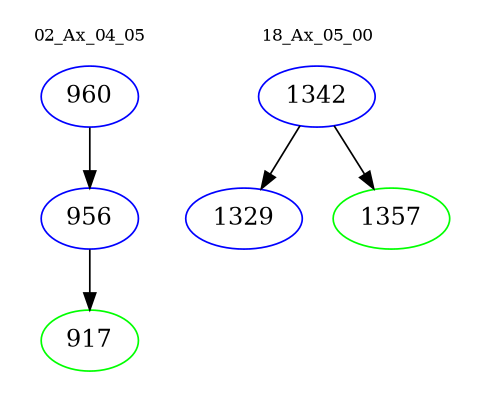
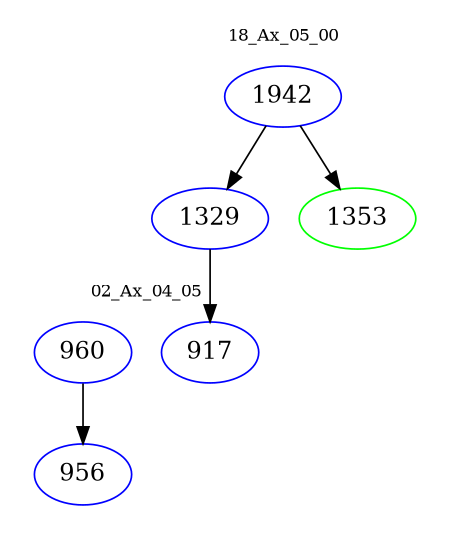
(317, 97) -> (283, 97)
(391, 219) -> (358, 219)
(90, 271) -> (210, 287)
(90, 341) -> (210, 352)
